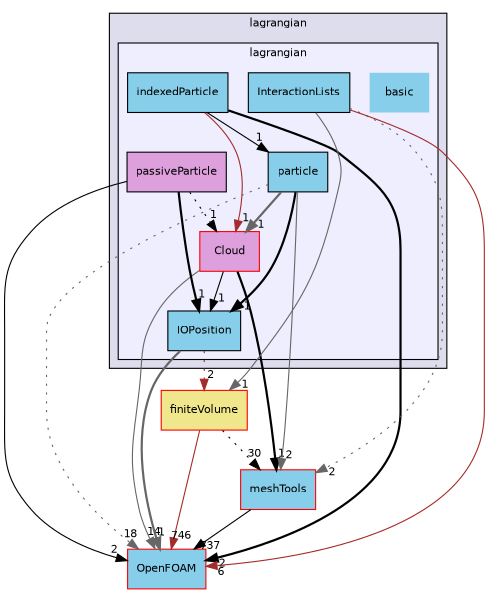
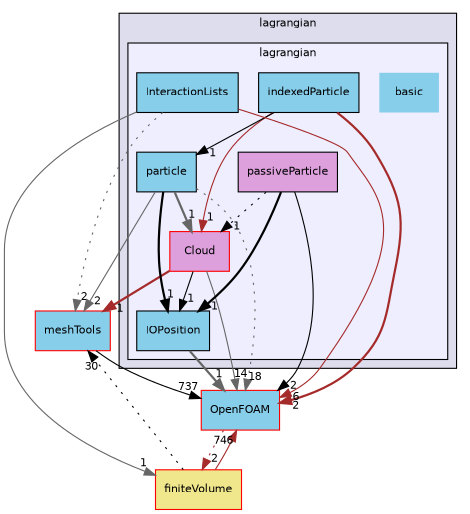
(401, 337) -> (395, 271)
(204, 365) -> (215, 445)
(264, 378) -> (142, 288)
